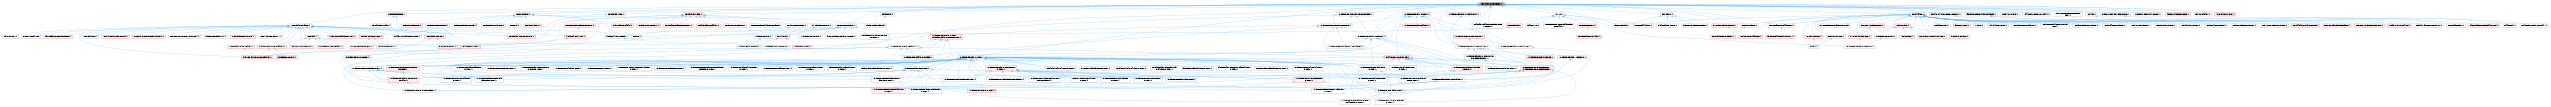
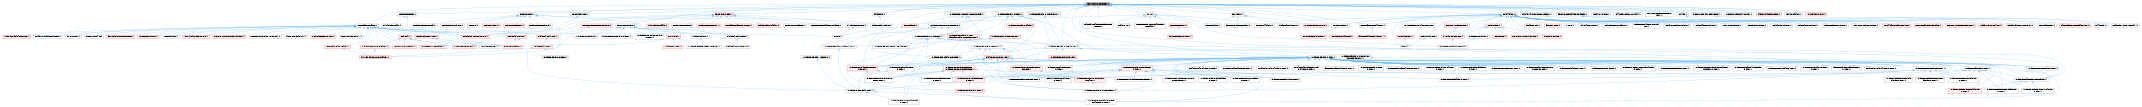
(749, 47) -> (704, 47)
(280, 53) -> (254, 29)
(1234, 68) -> (1371, 68)
none -> (1455, 80)
